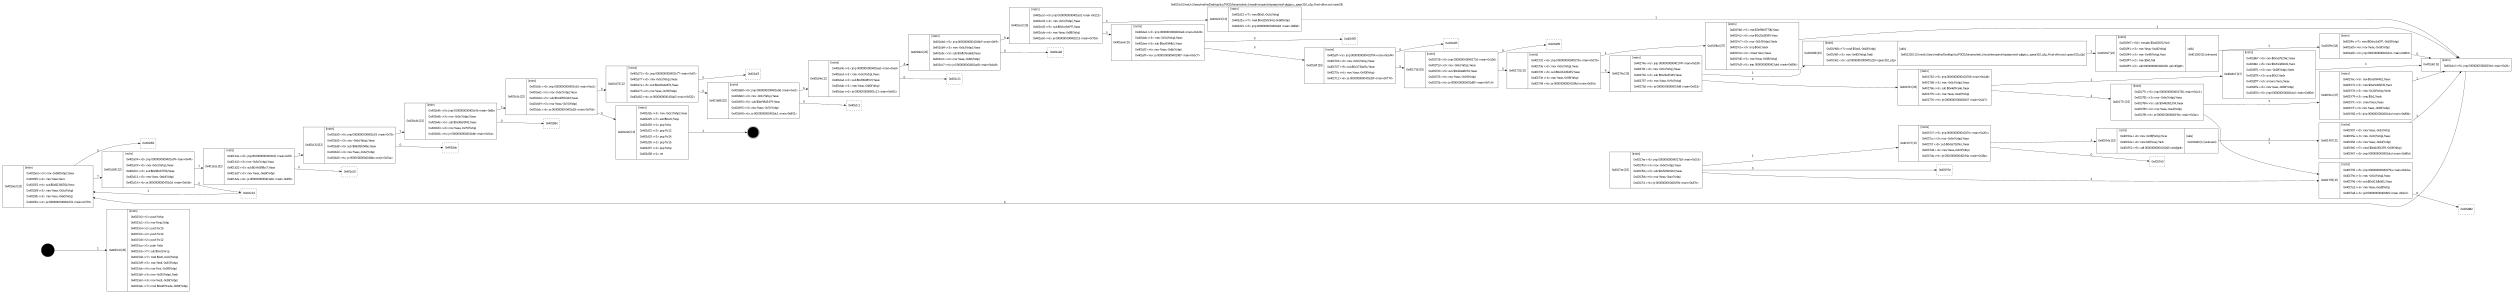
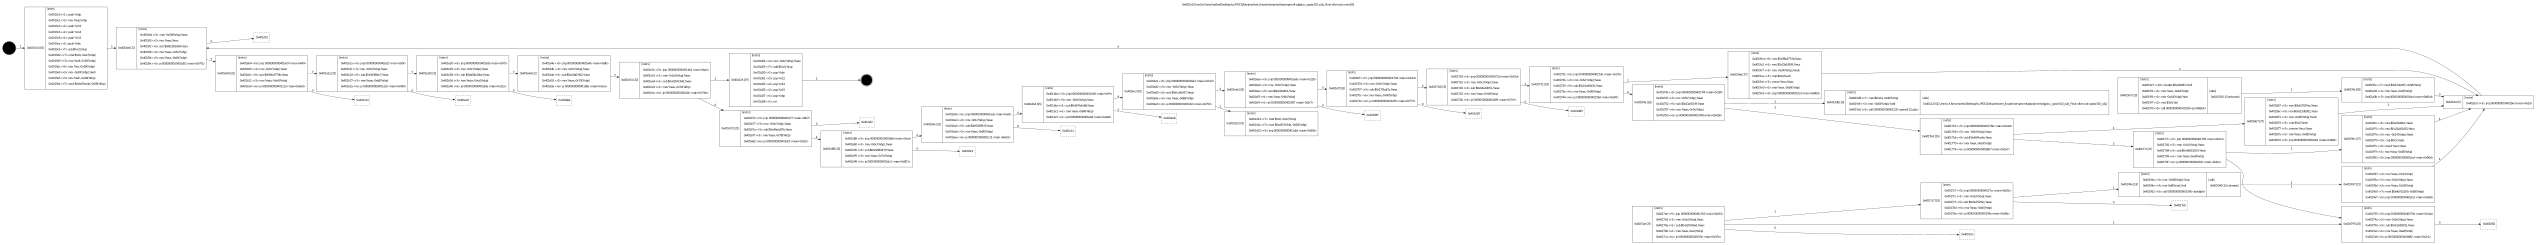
(1885, 19) -> none
(2090, 53) -> none
(551, 124) -> none
(168, 194) -> (111, 48)
